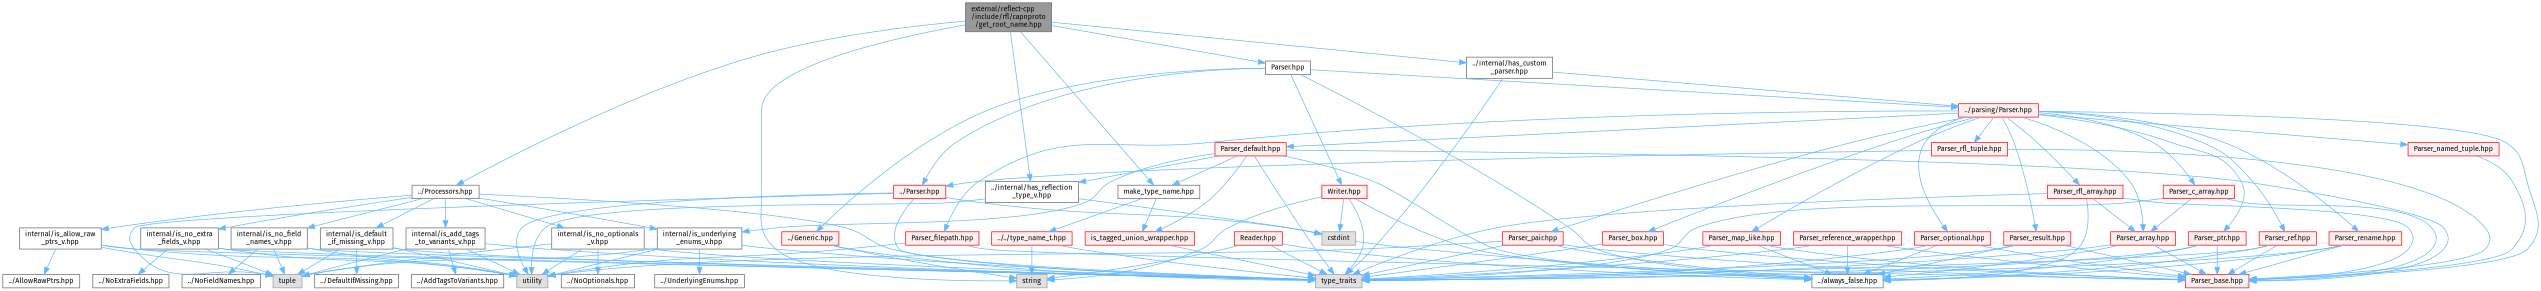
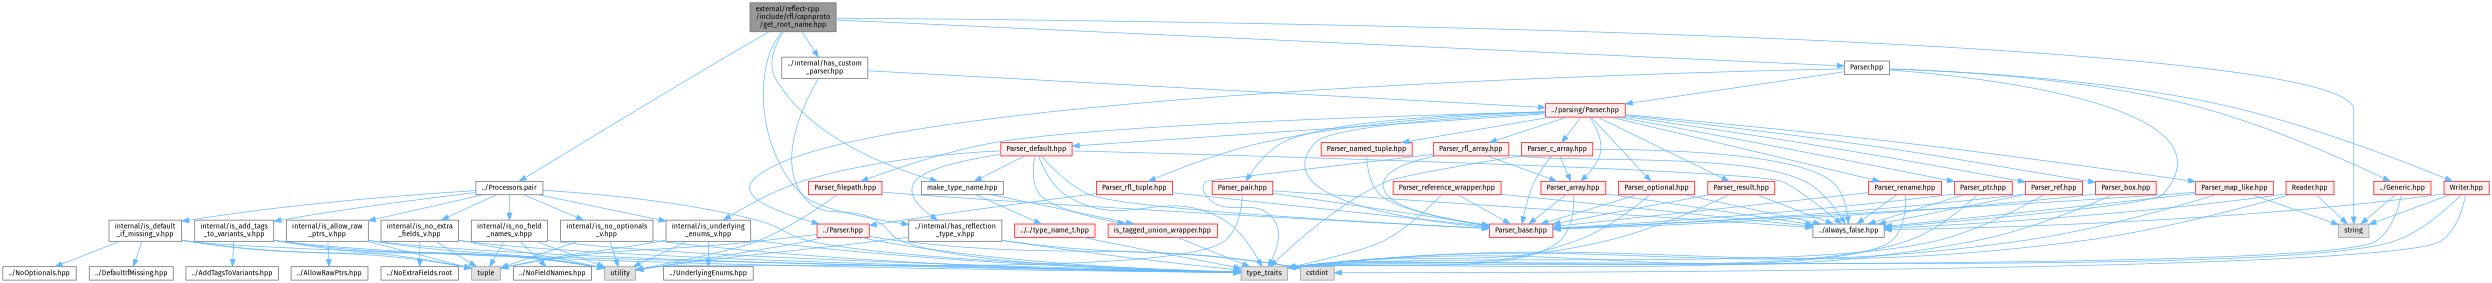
(446, 192) -> (509, 188)
(1450, 257) -> (1158, 261)
(598, 258) -> (91, 253)
(1032, 259) -> (2286, 206)
(1580, 263) -> (1734, 156)
(131, 281) -> (420, 273)
